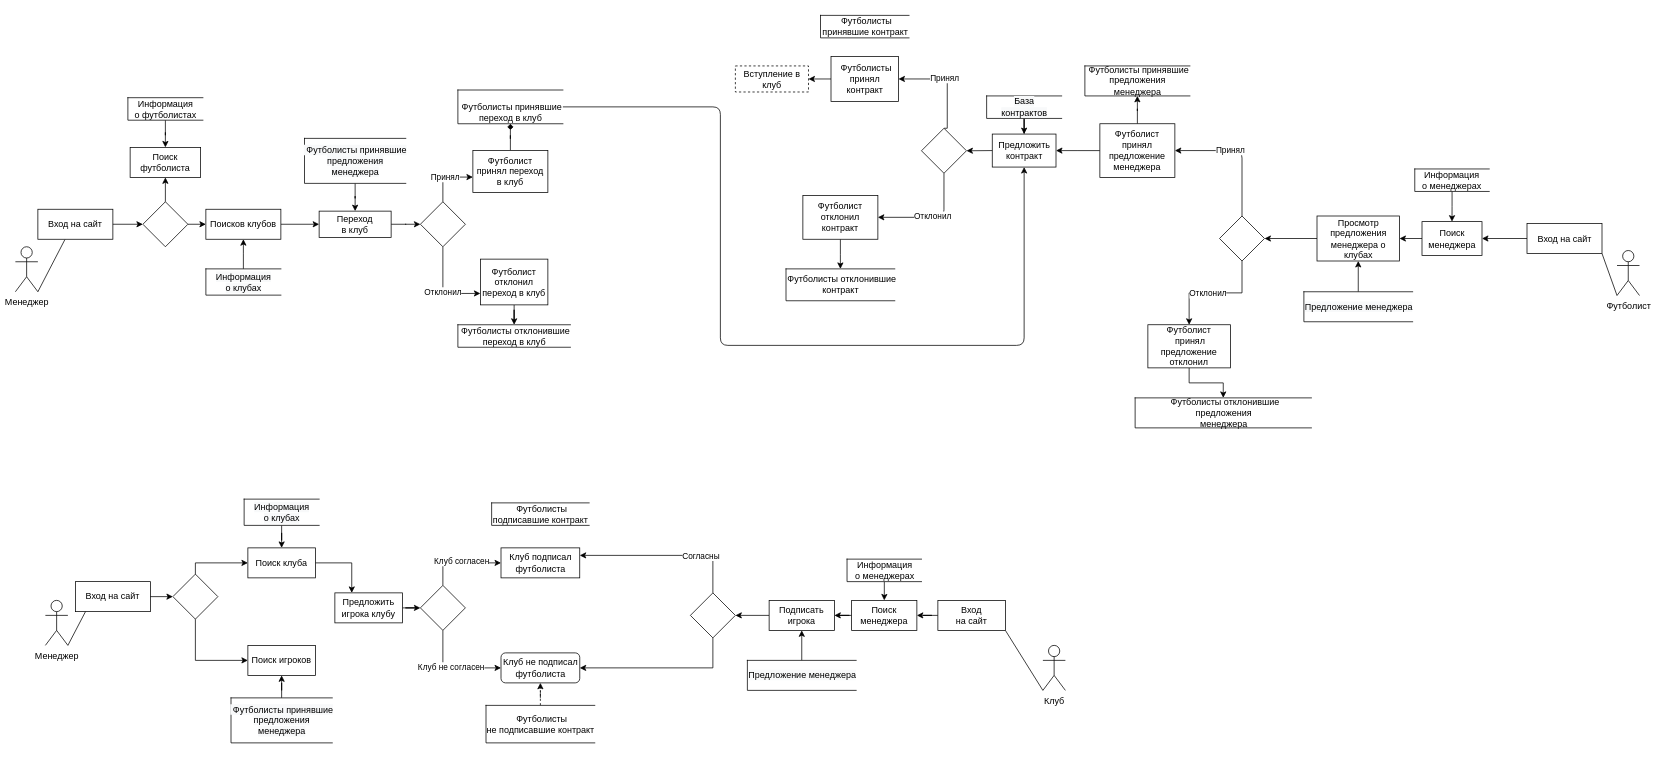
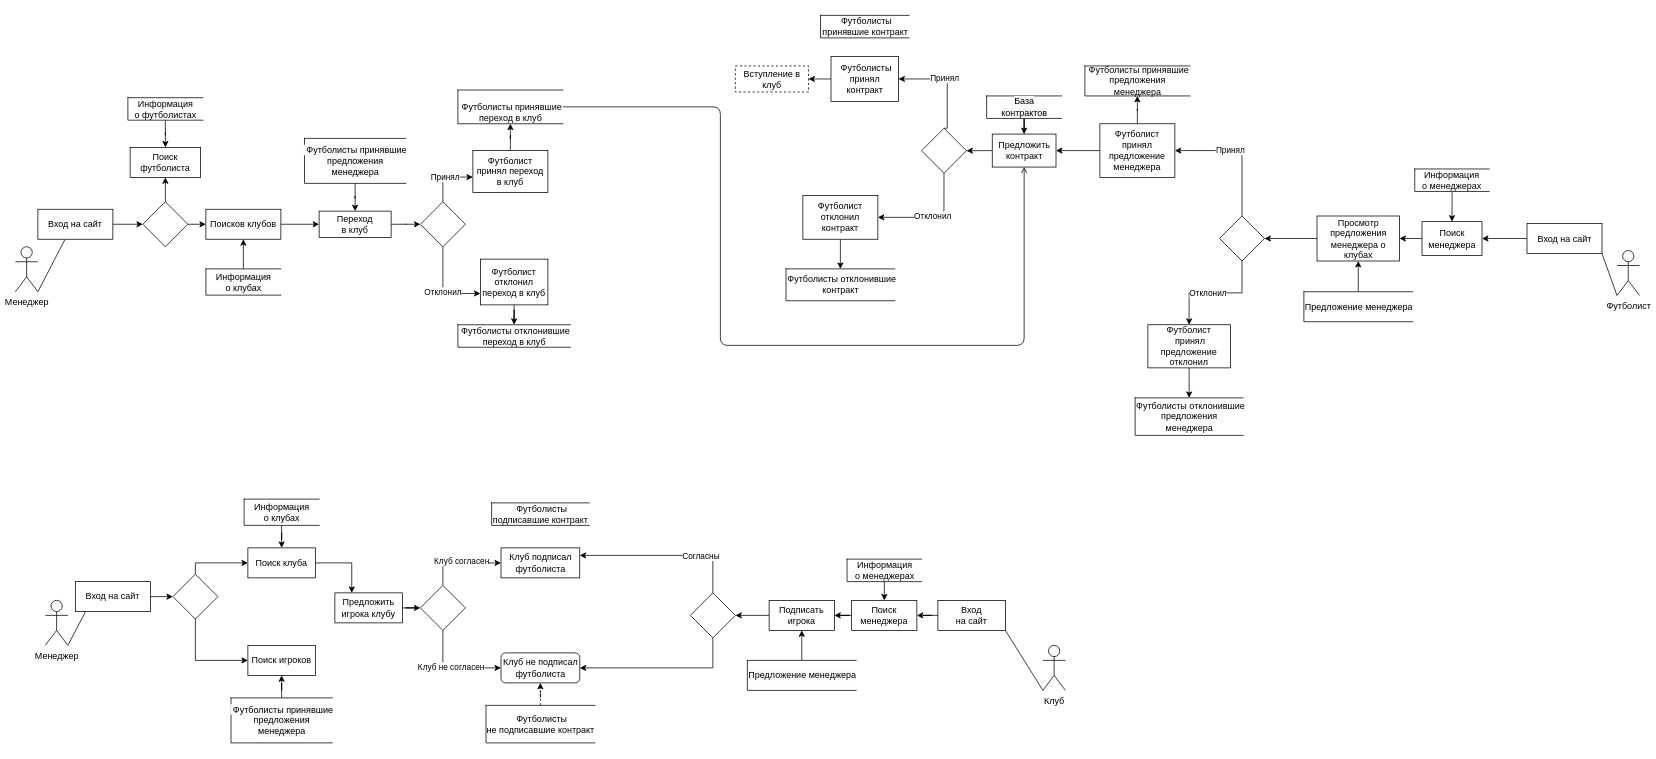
(510, 131) -> (510, 130)
(1024, 173) -> (1024, 172)
(1223, 413) -> (1189, 417)
